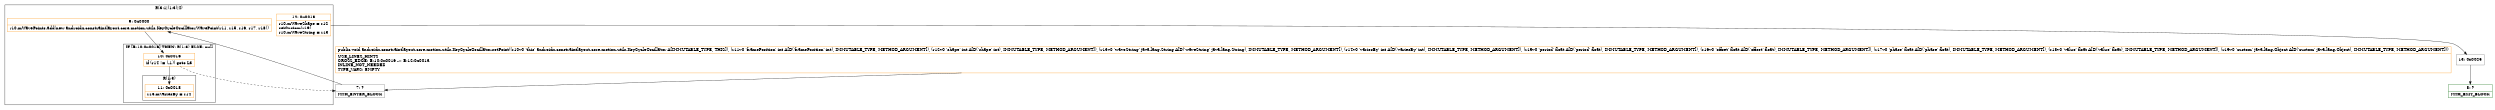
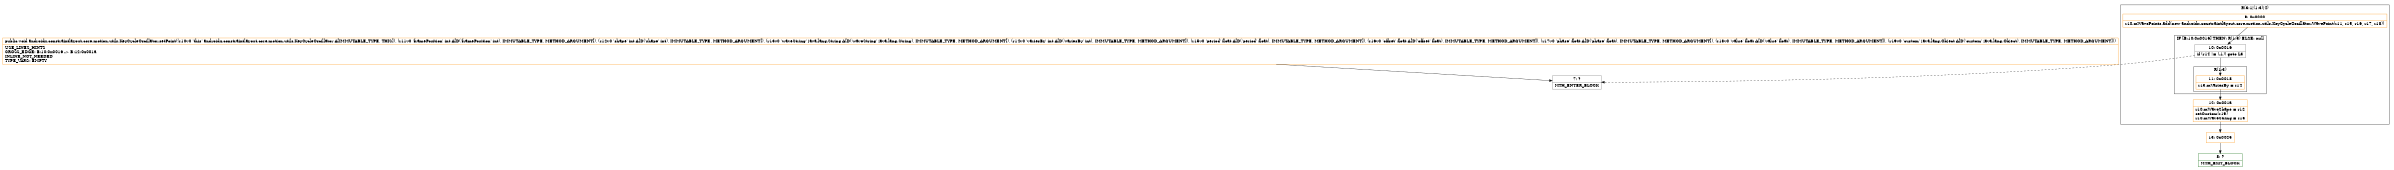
(257, 56) -> none
(169, 60) -> (2220, 51)
(2470, 60) -> (2220, 138)
none -> (2220, 93)
